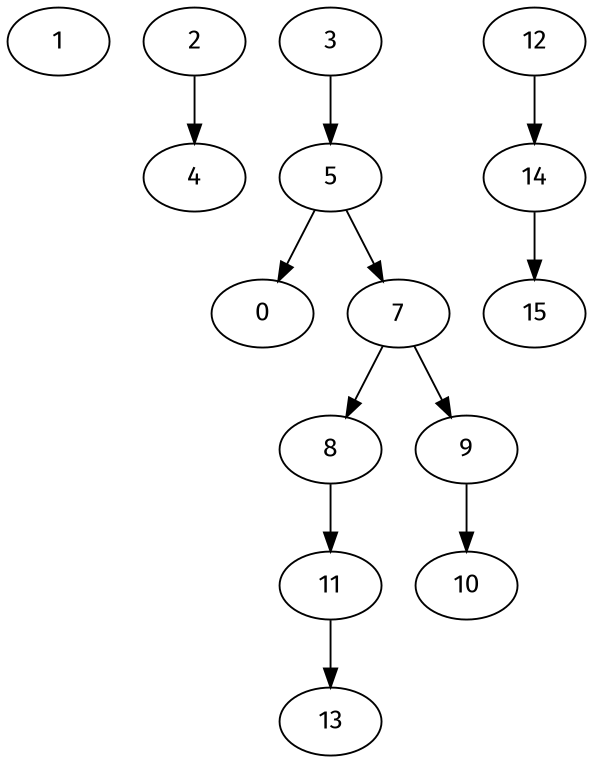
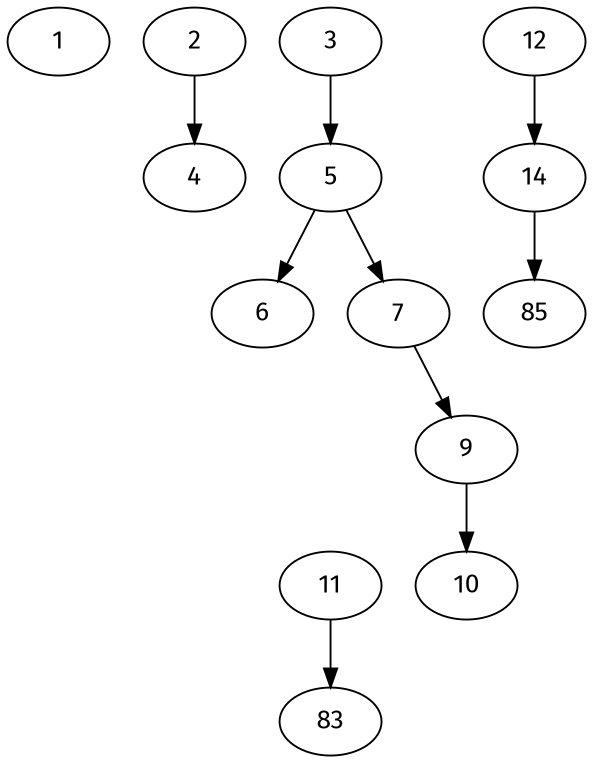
(263, 314) -> (263, 314)
(535, 314) -> (535, 314)
(331, 450) -> none
(331, 722) -> (331, 722)
